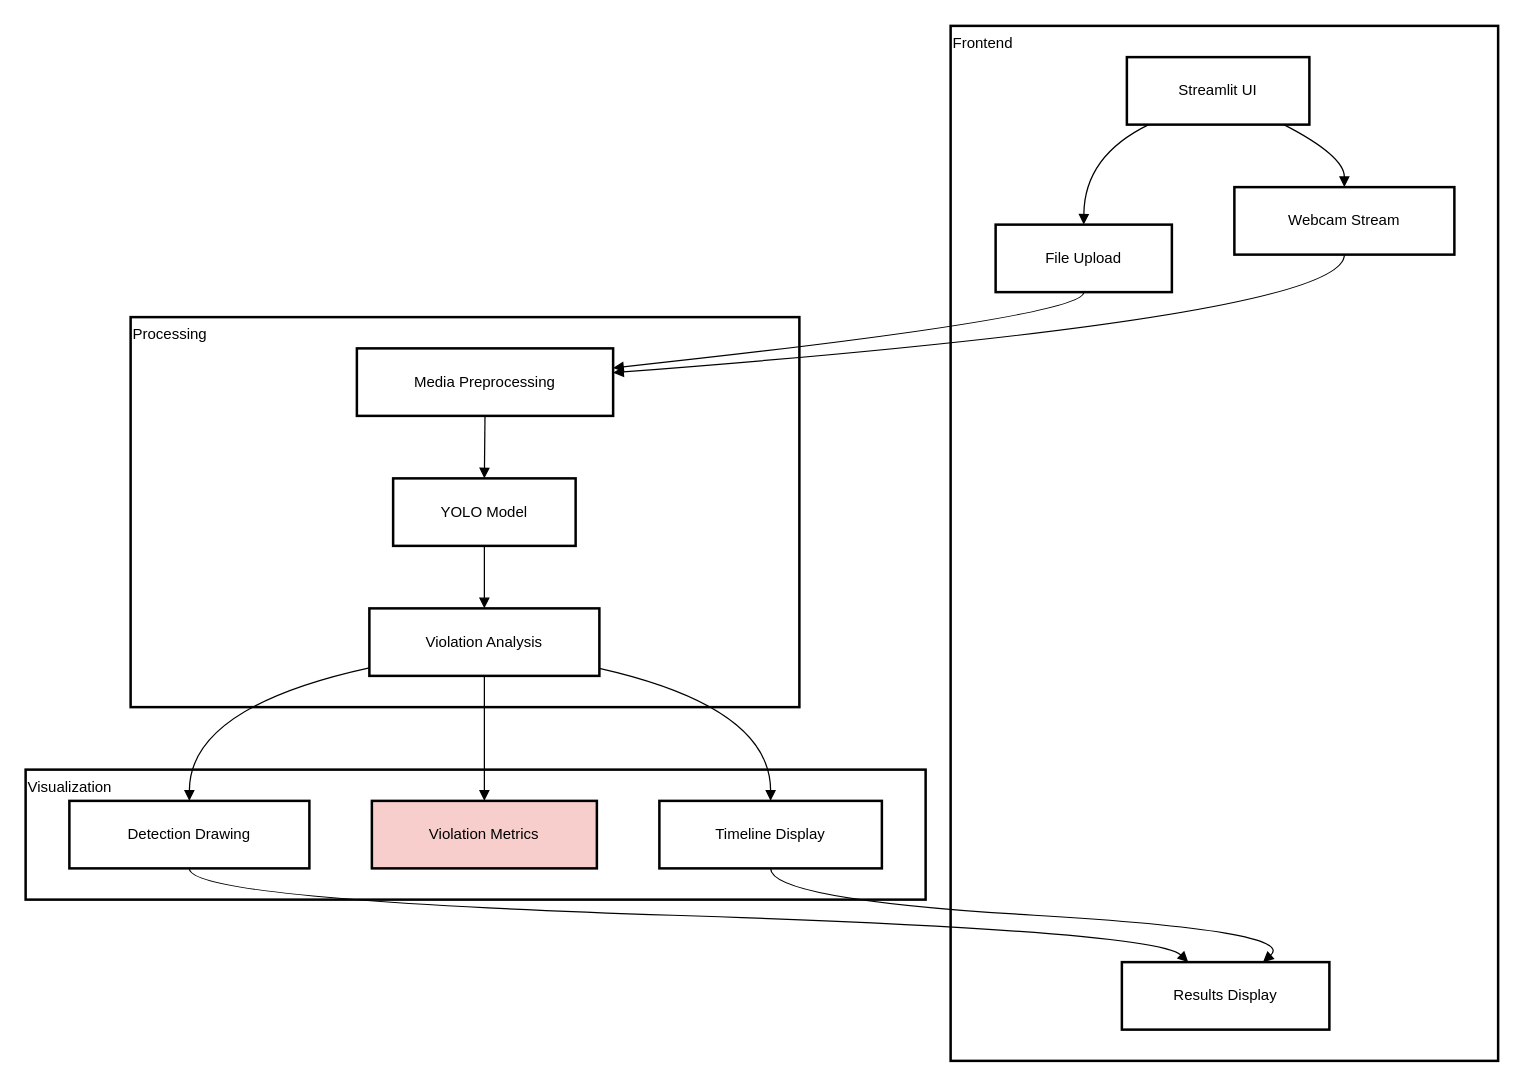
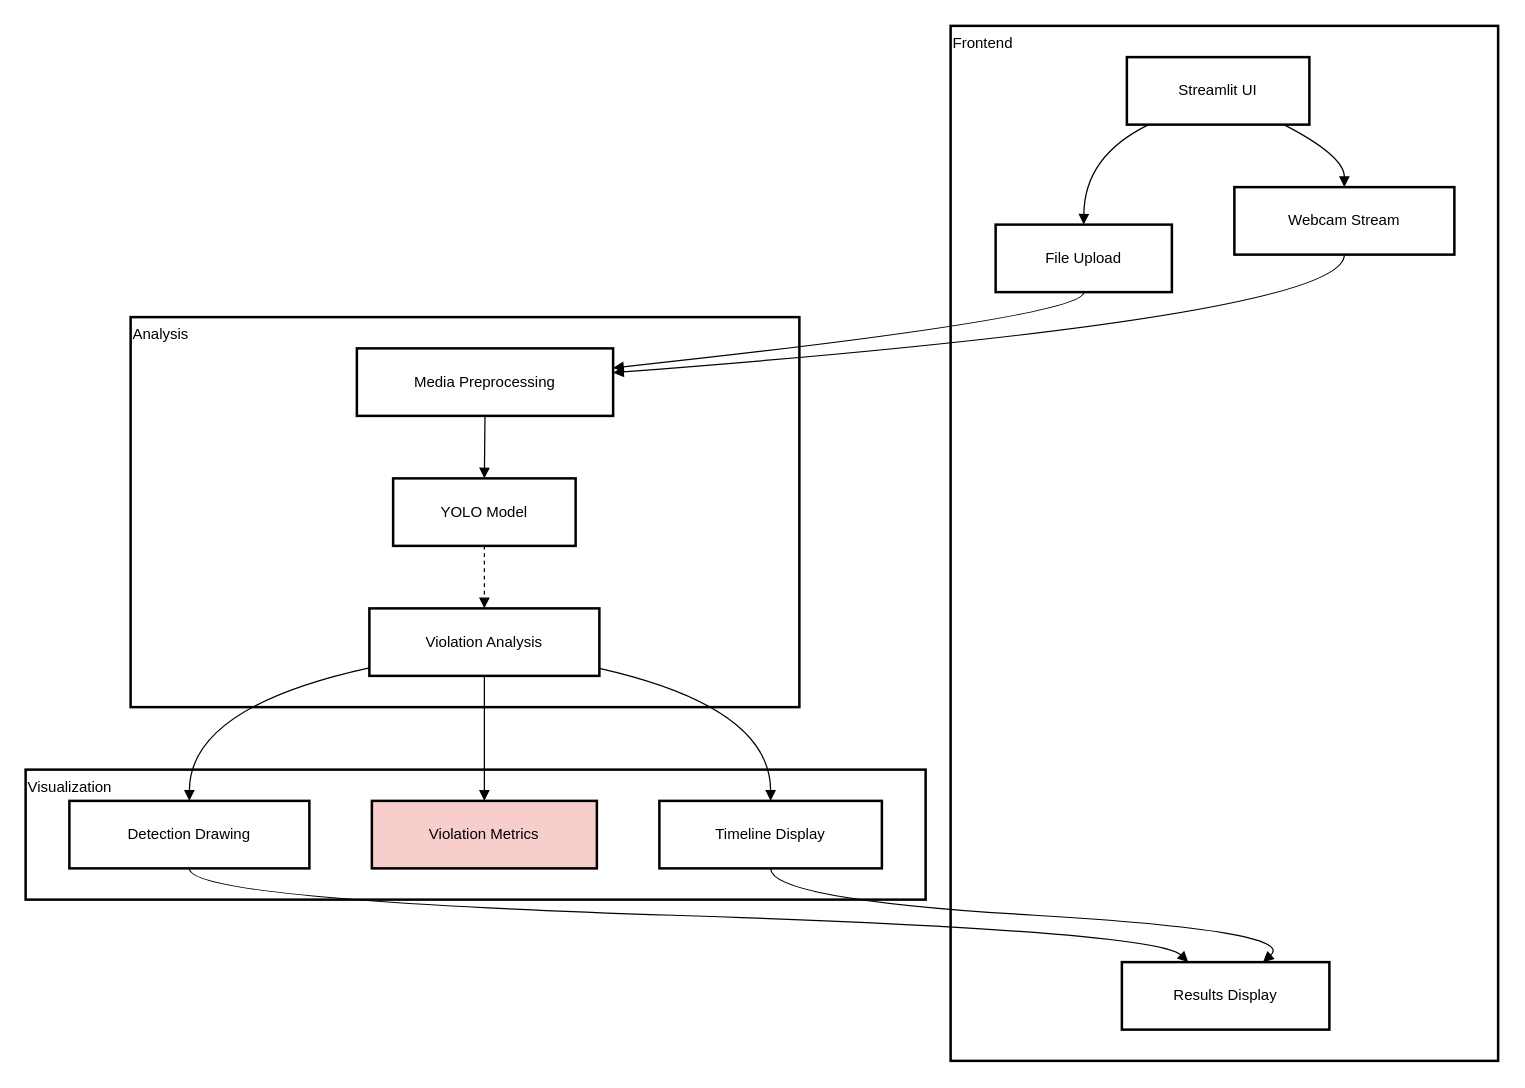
(173, 335) -> (163, 335)
(484, 574) -> (484, 574)
